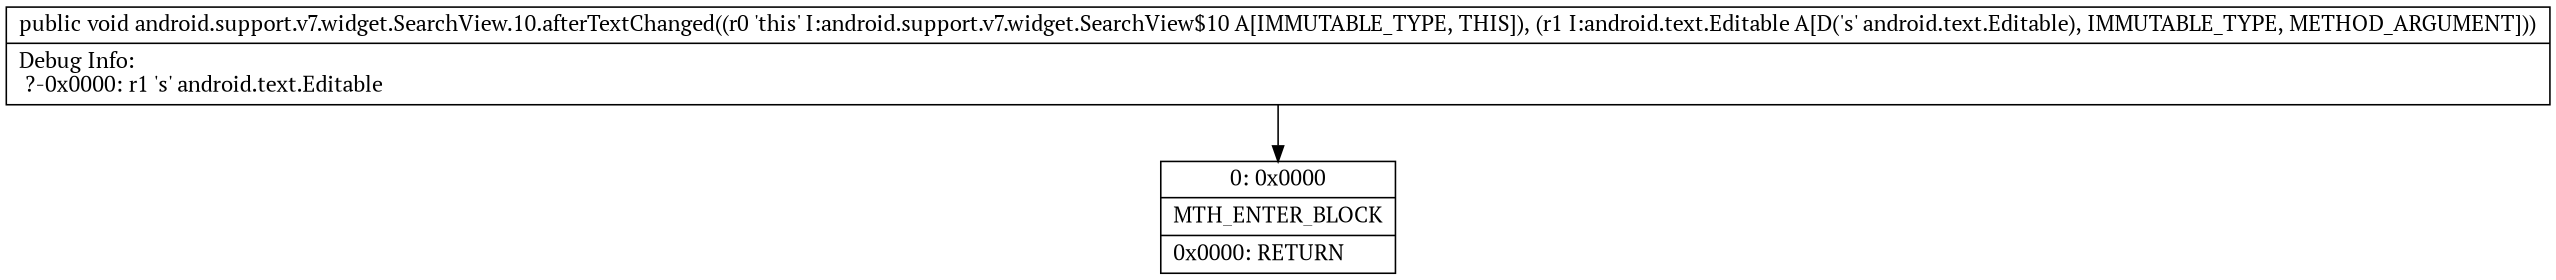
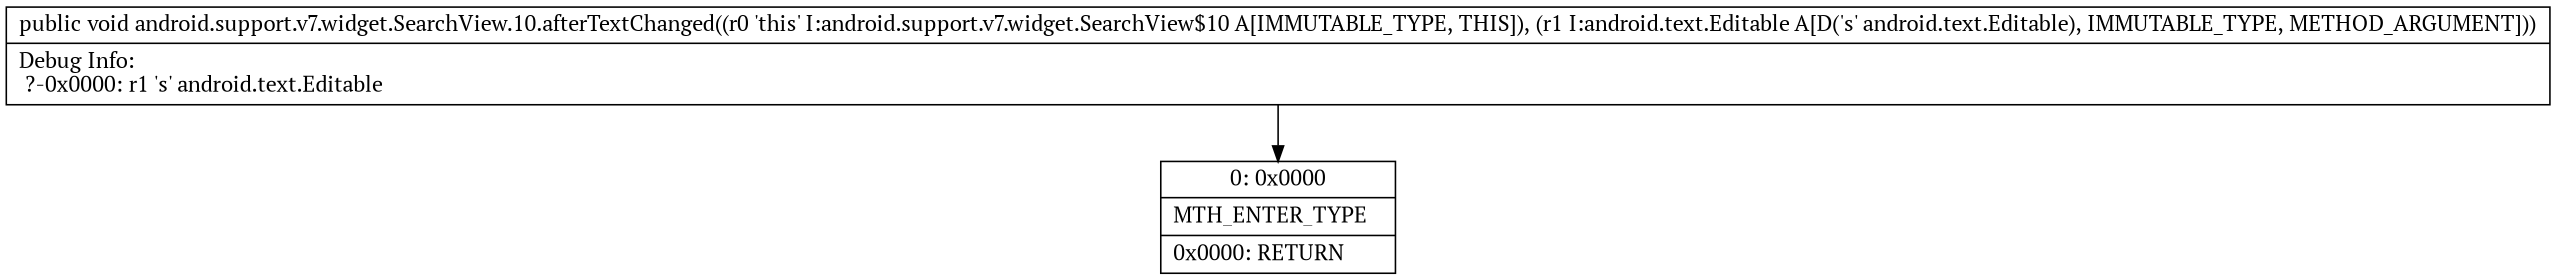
(1278, 216) -> (1271, 216)
